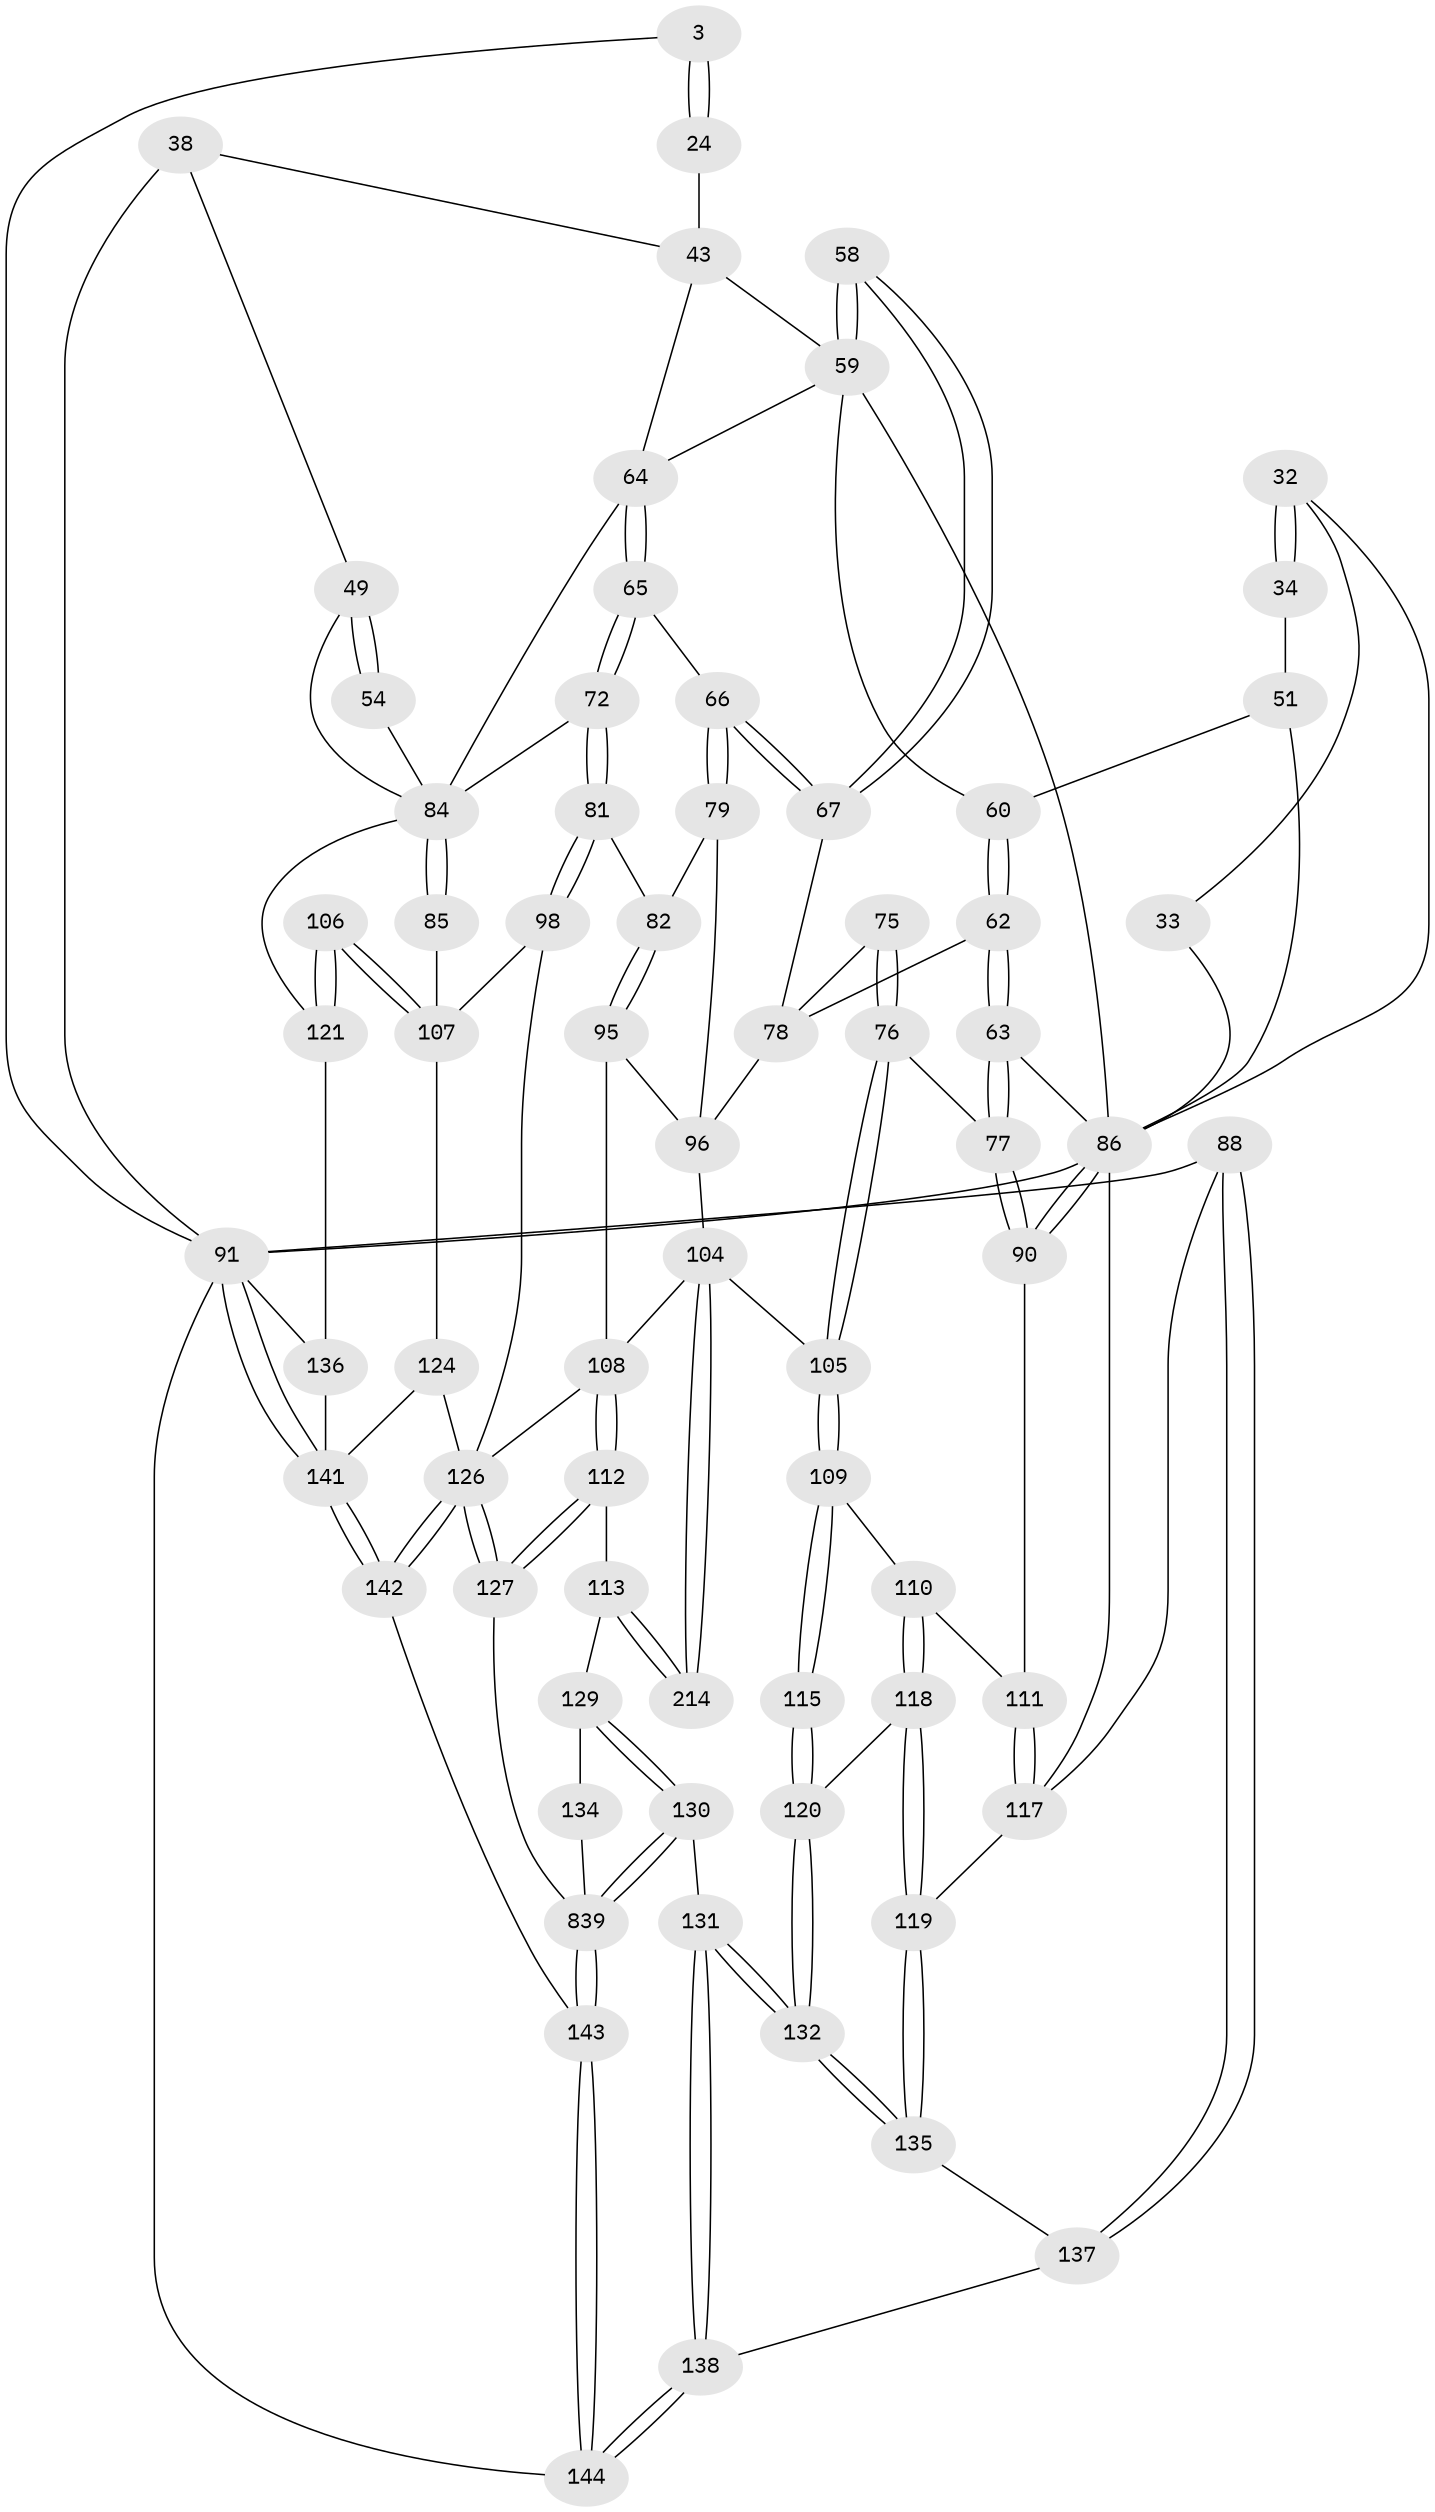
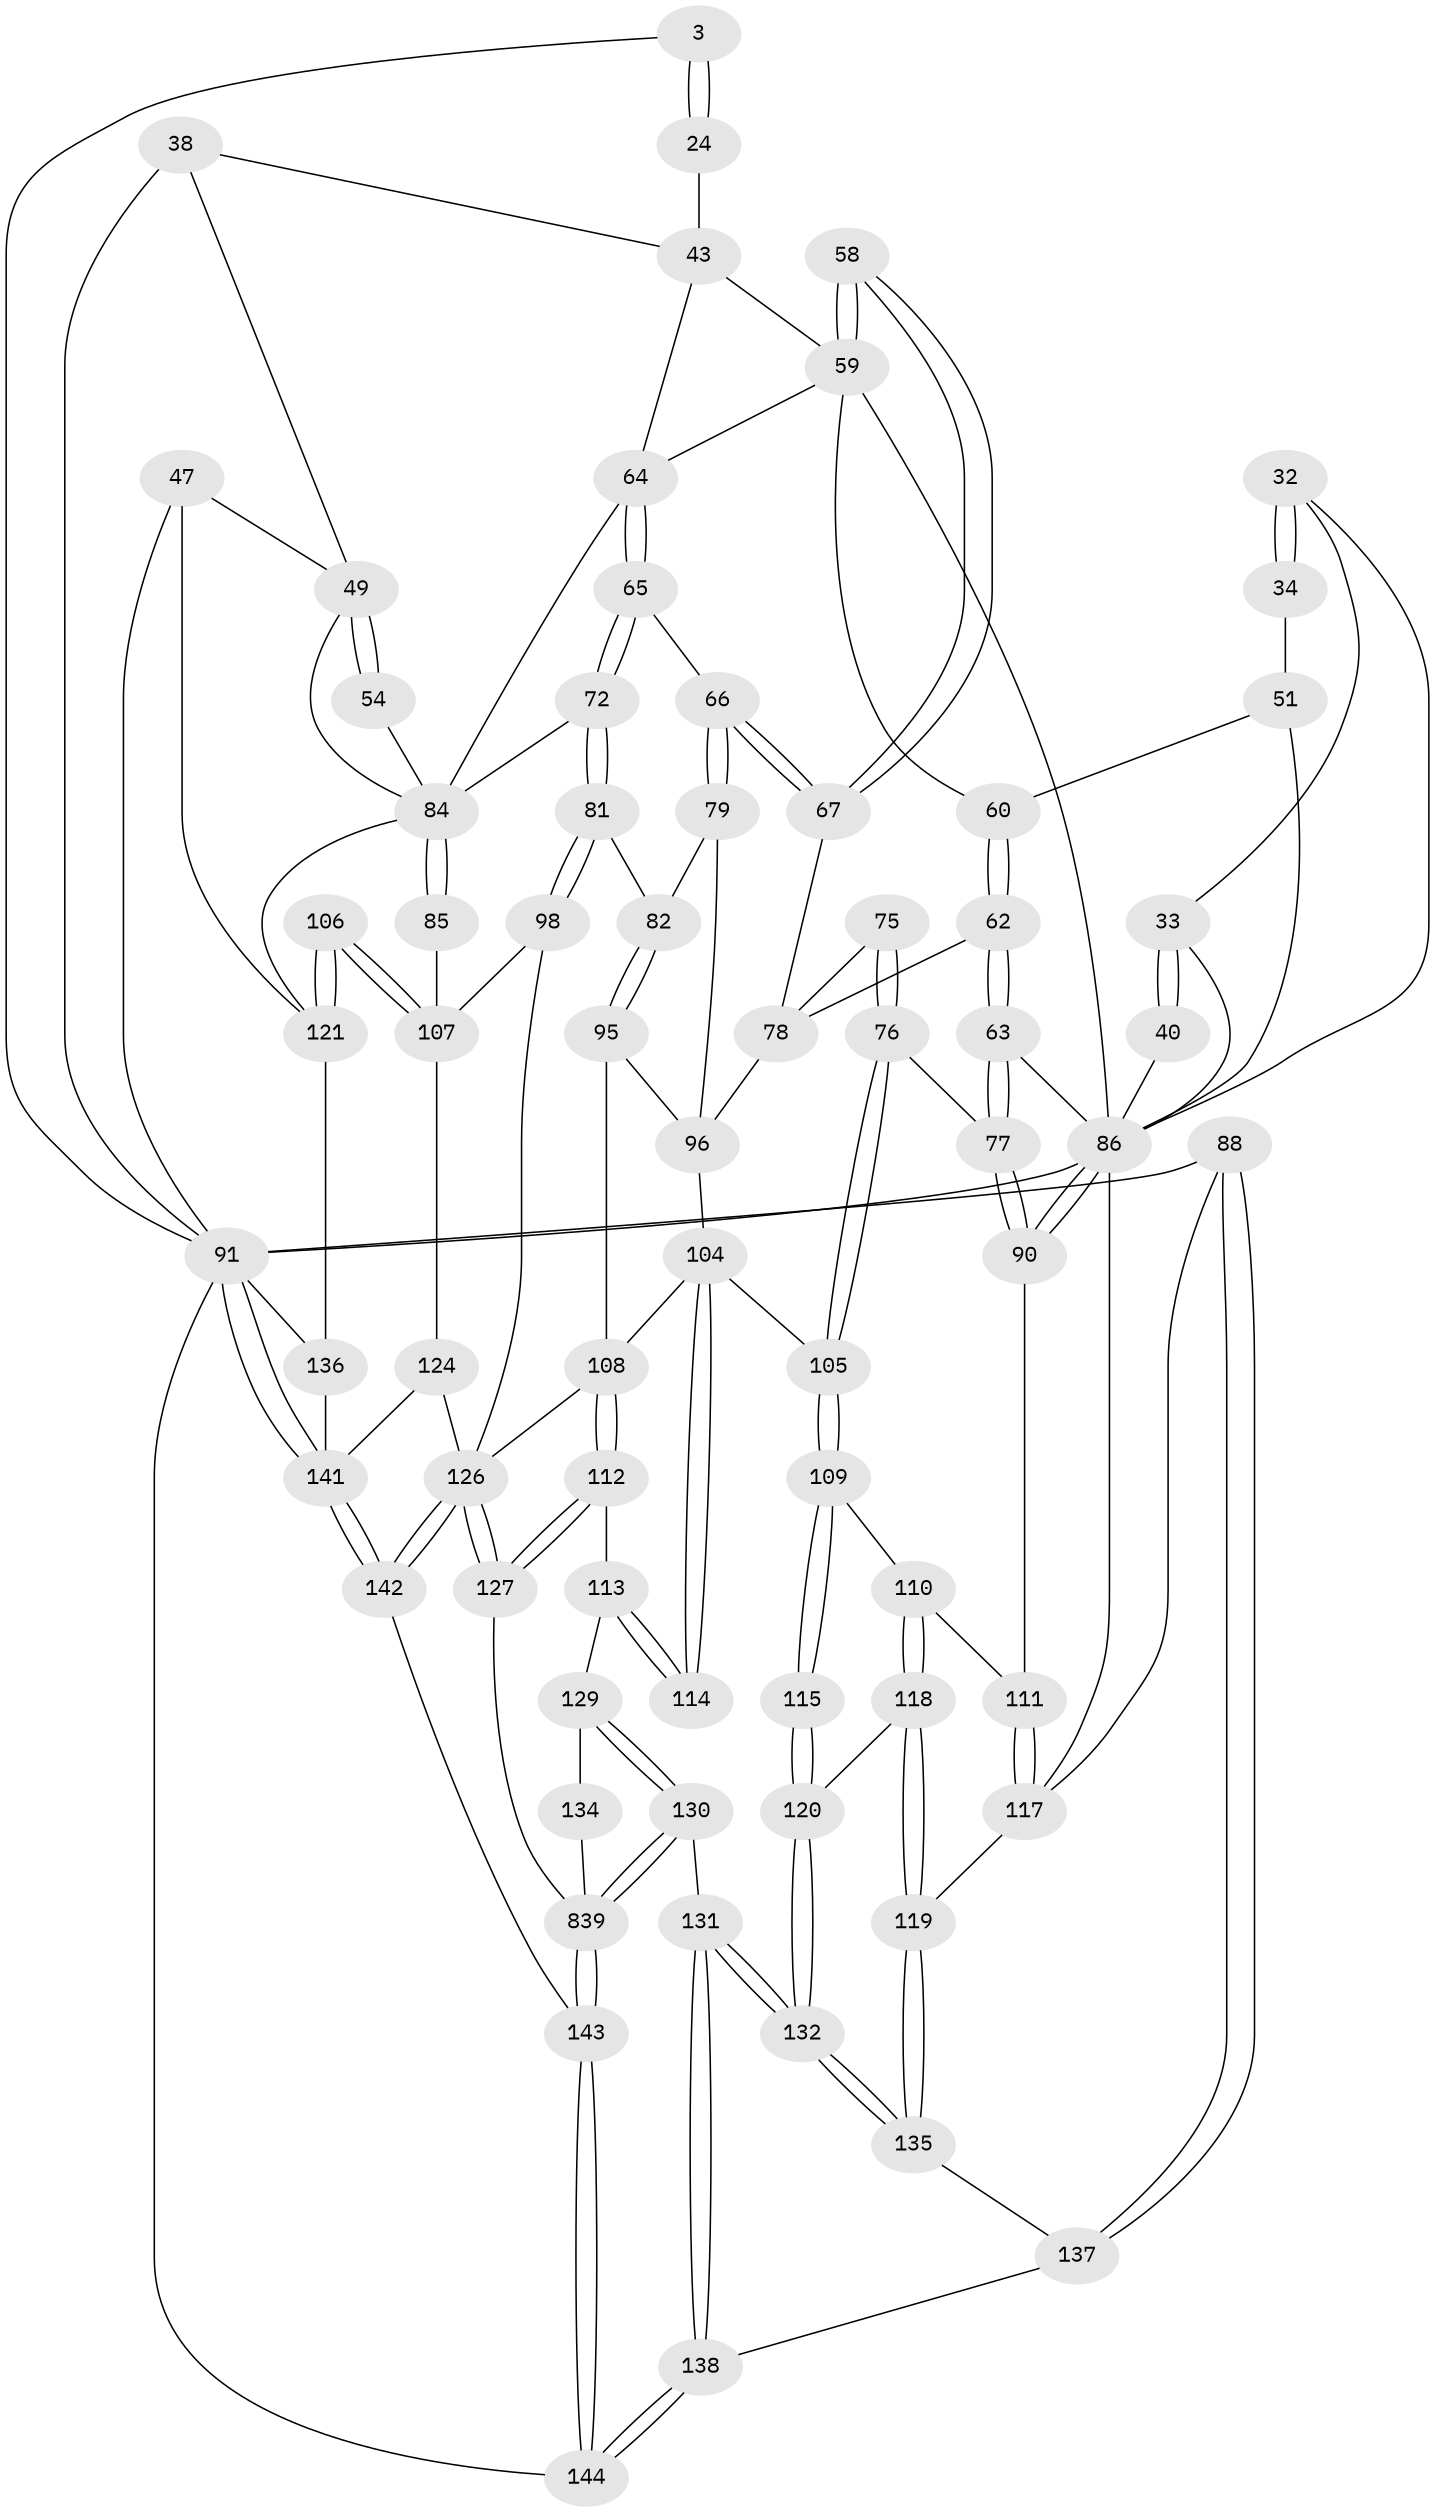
none -> (182, 478)
none -> (1168, 1034)
(691, 1700) -> (691, 1700)
